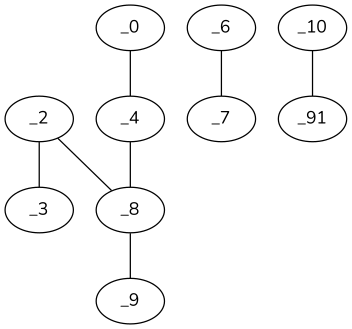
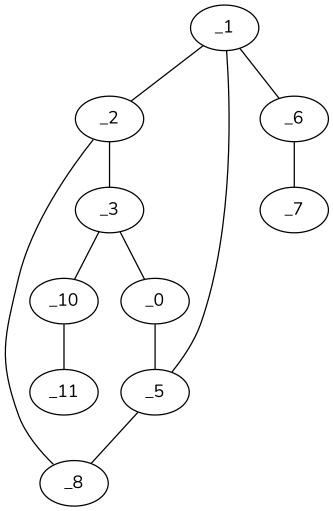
none -> (225, 28)
(130, 119) -> (155, 392)
(313, 119) -> (64, 392)
none -> (87, 256)
none -> (132, 256)
(130, 301) -> none
